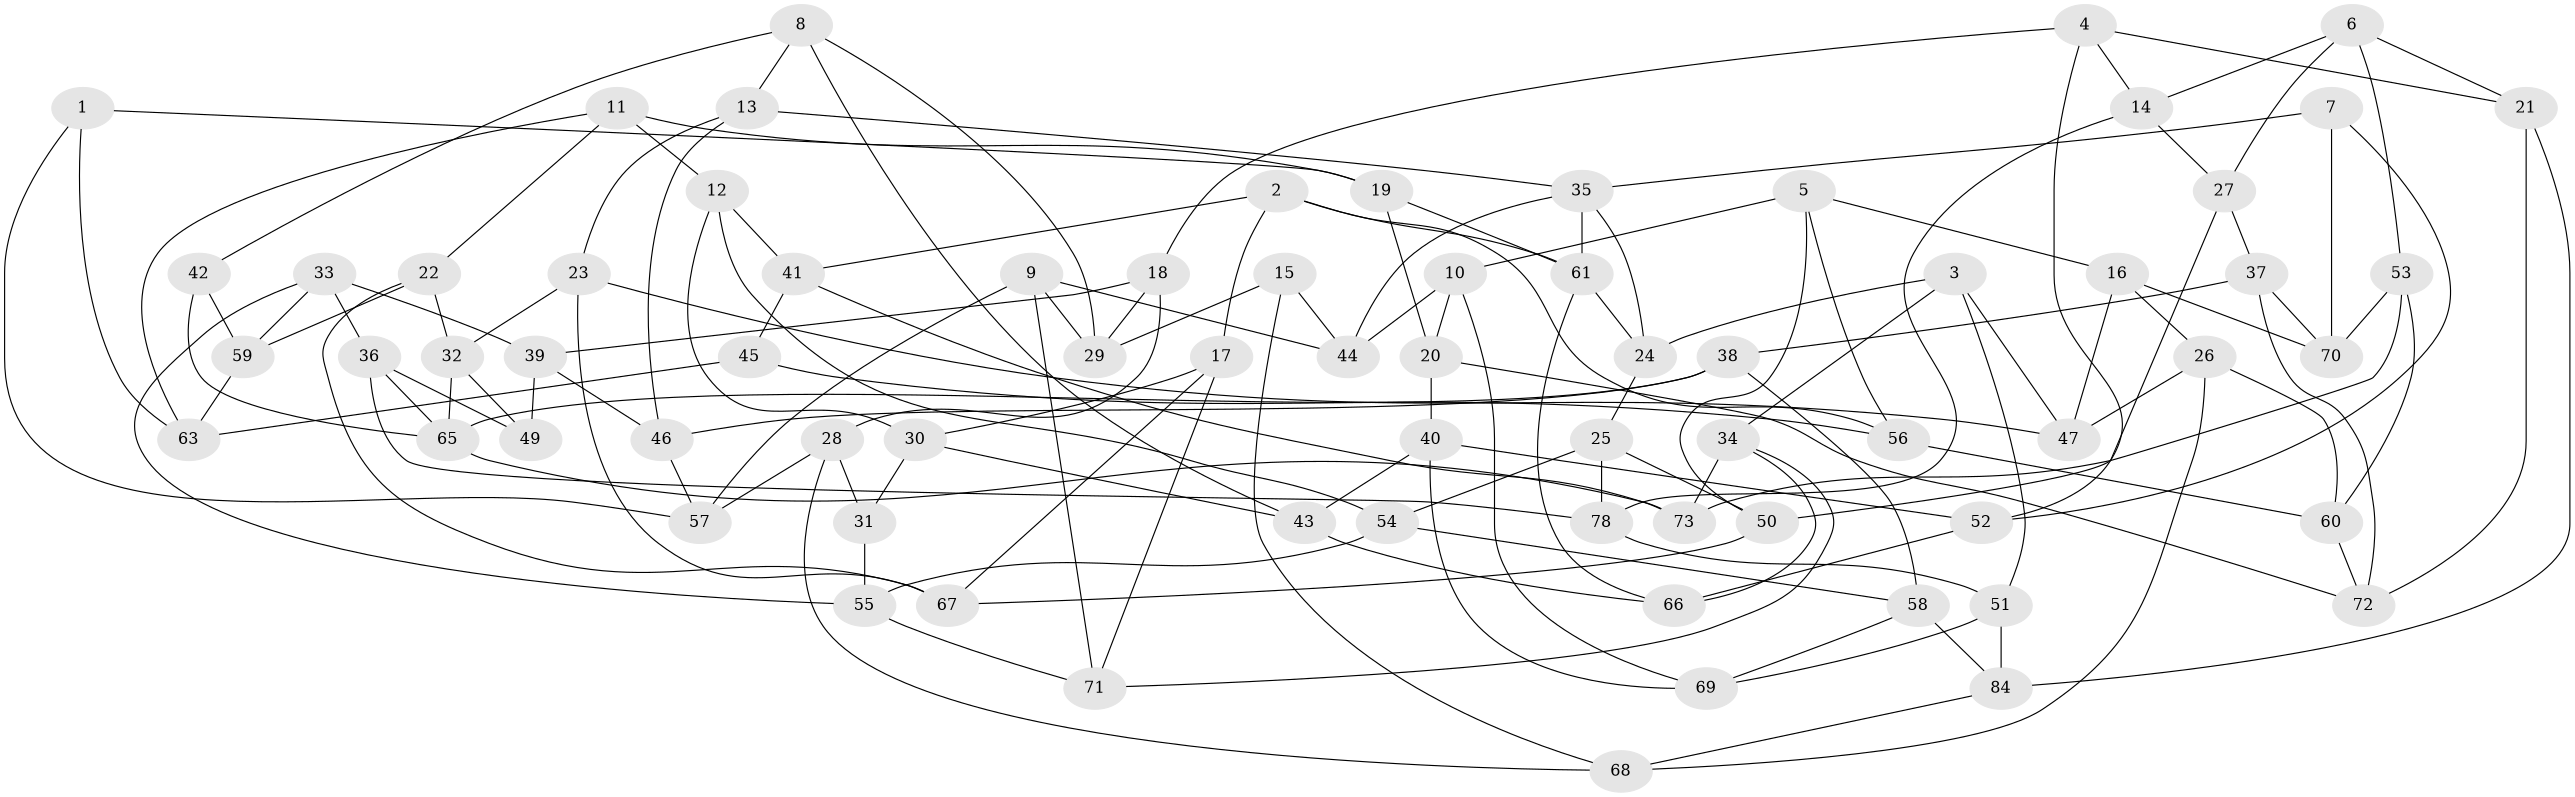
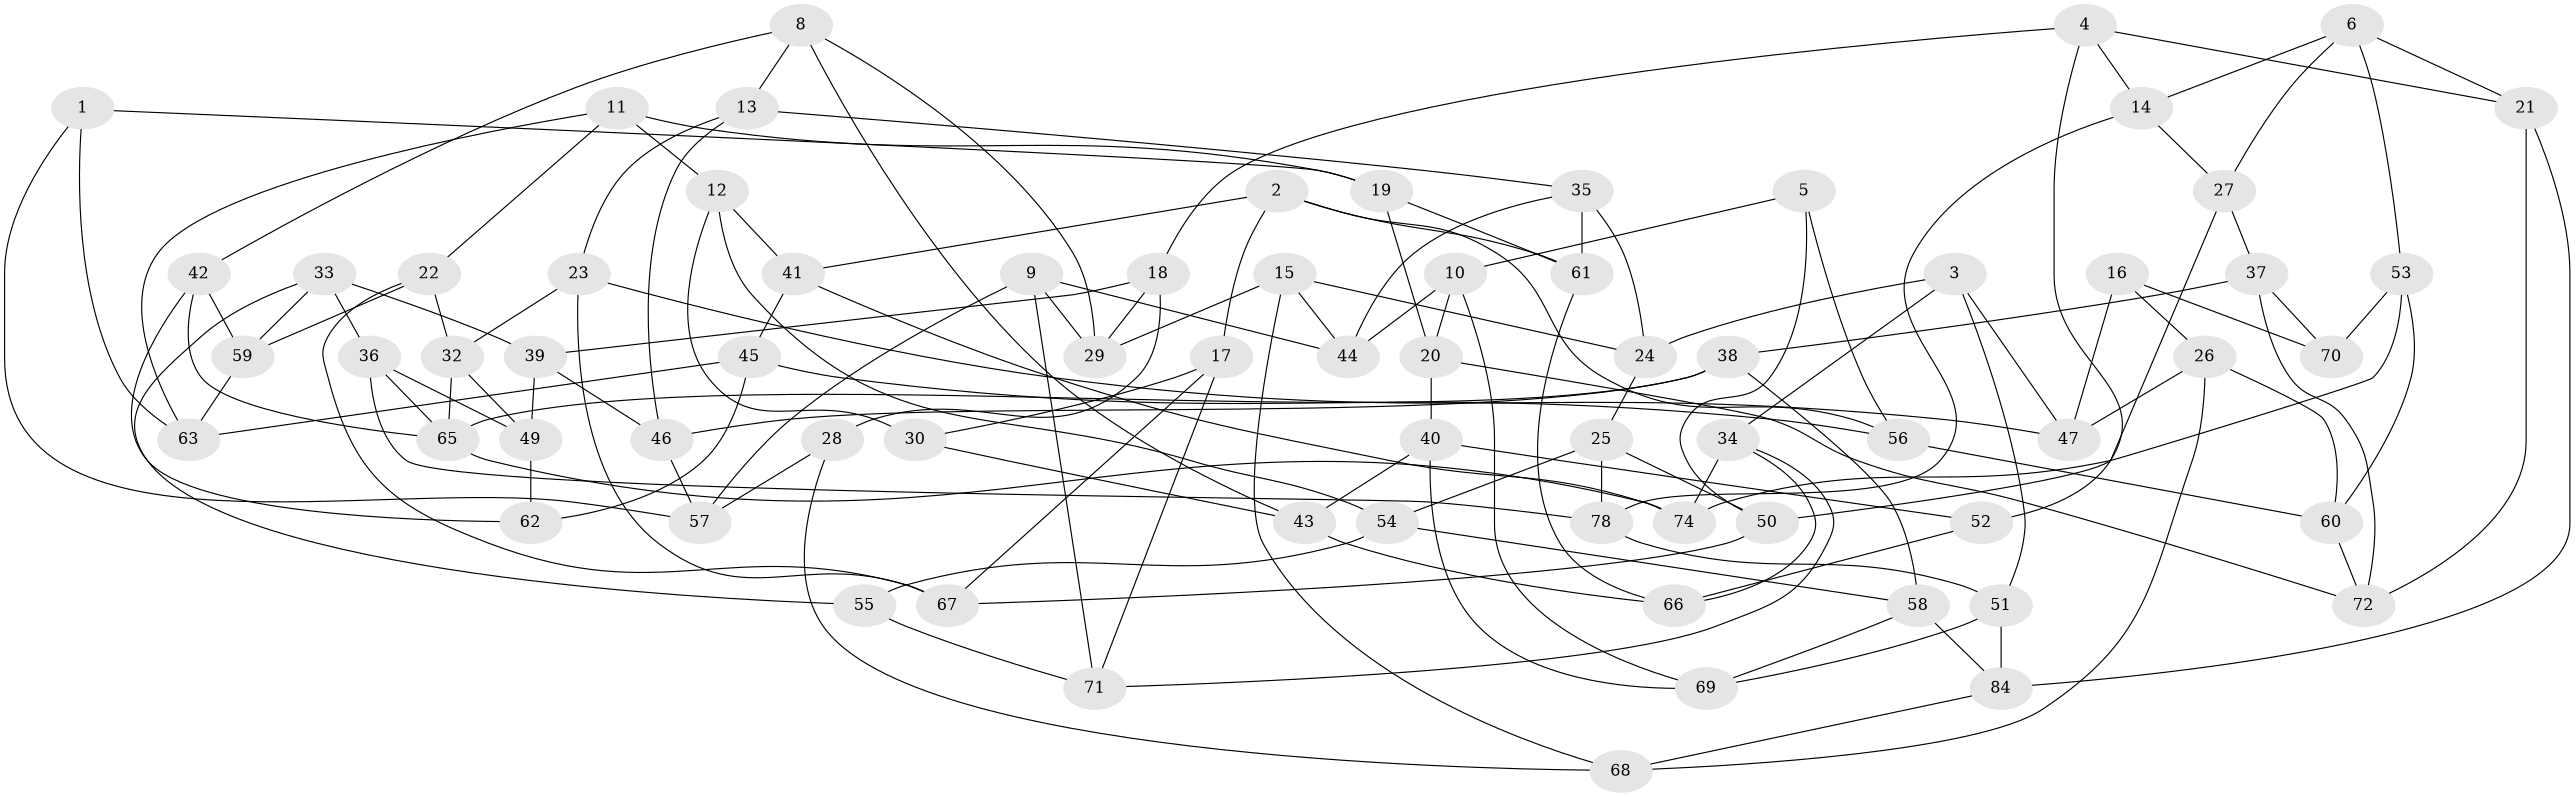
(2332, 108) -> none
(1961, 233) -> none
(1614, 315) -> (1458, 314)
none -> (531, 523)
(865, 523) -> none
(1684, 523) -> (1684, 523)
